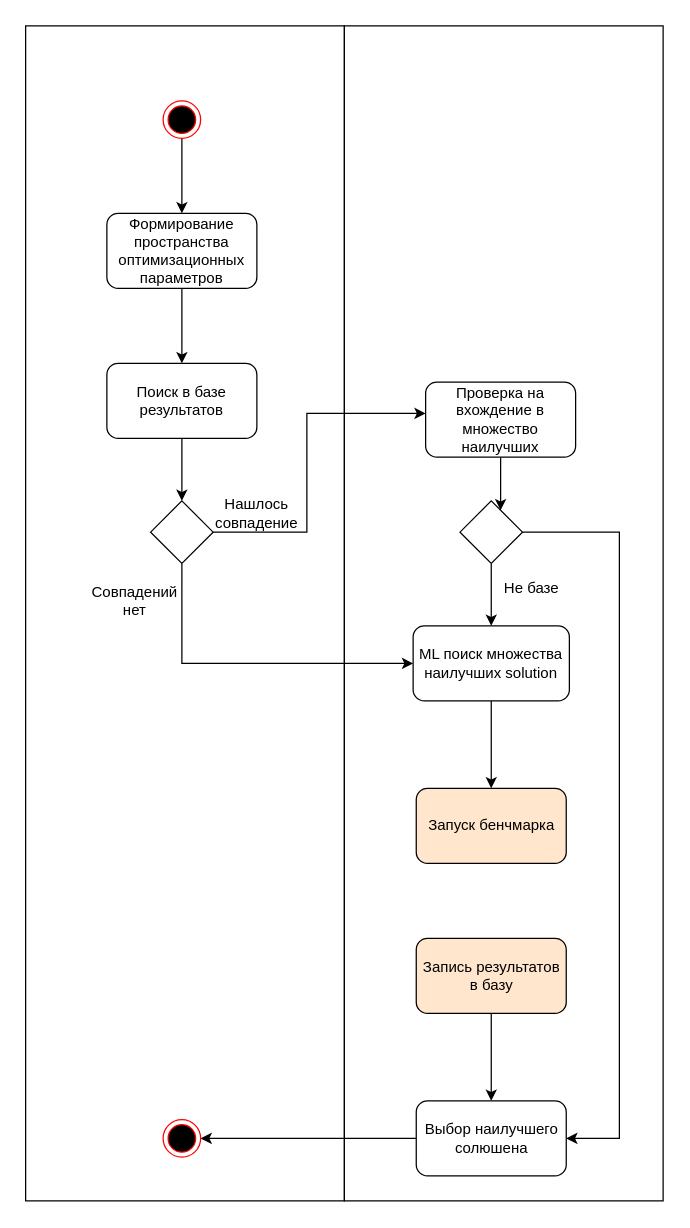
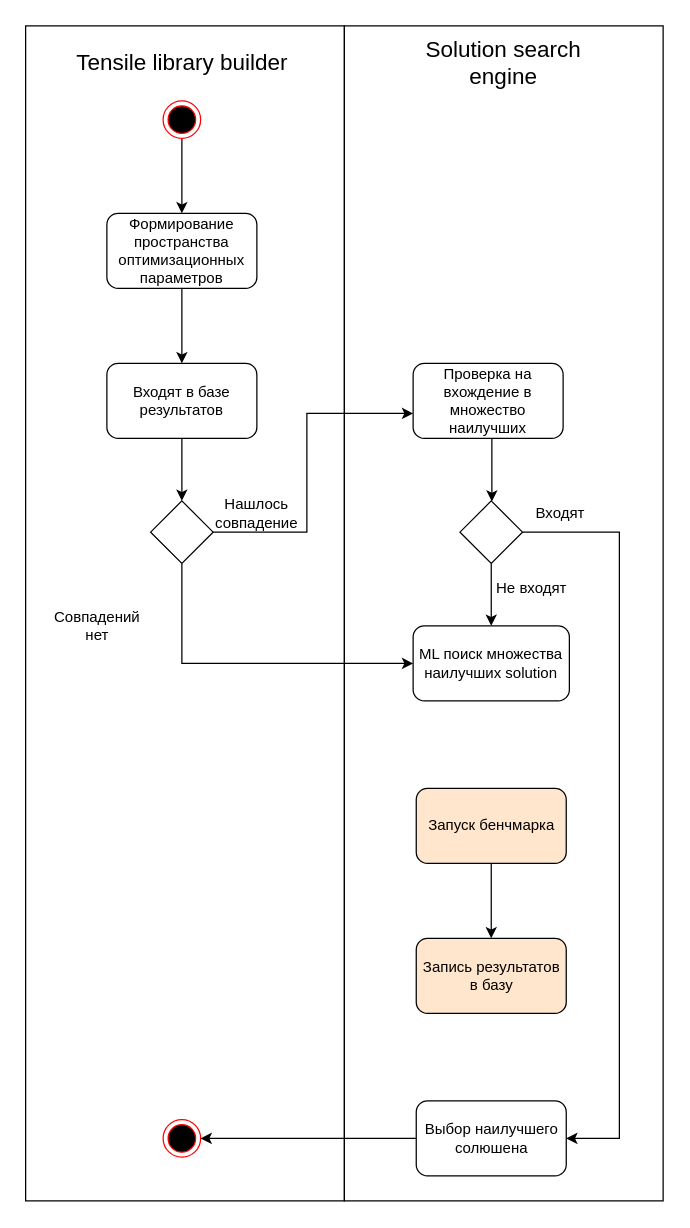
none -> (182, 63)
none -> (504, 63)
(182, 401) -> (182, 401)
(501, 419) -> (488, 401)
none -> (560, 513)
(532, 588) -> (532, 588)
(135, 601) -> (98, 626)
(491, 740) -> none
none -> (491, 896)
(491, 1052) -> none
